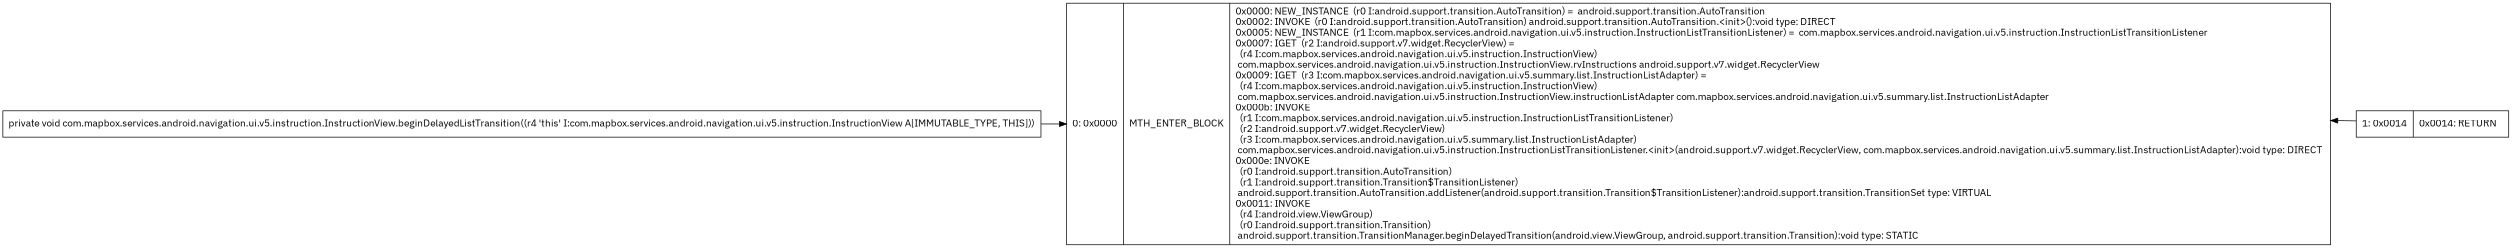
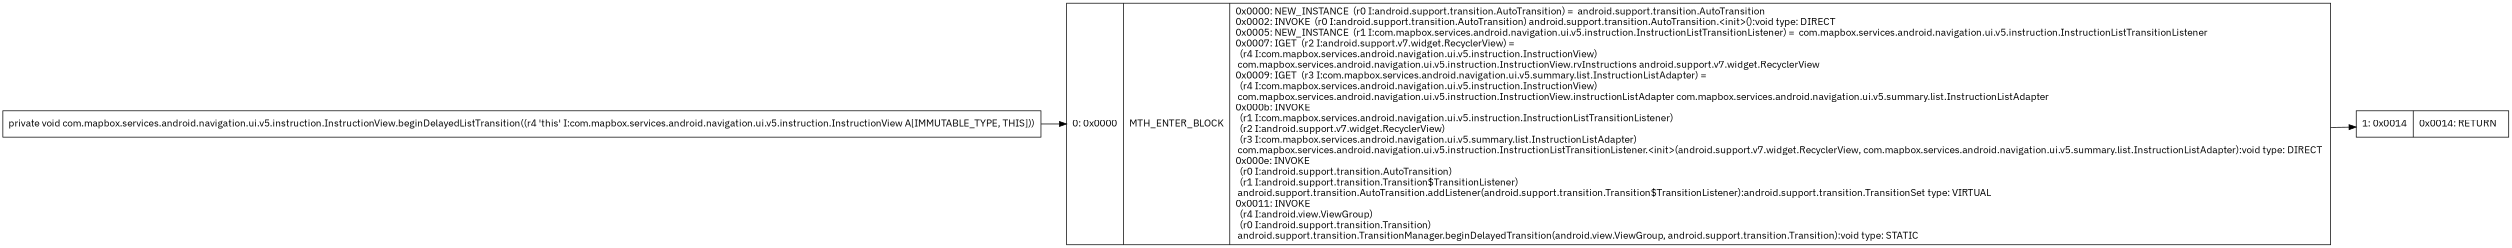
(2347, 121) -> (2340, 127)
